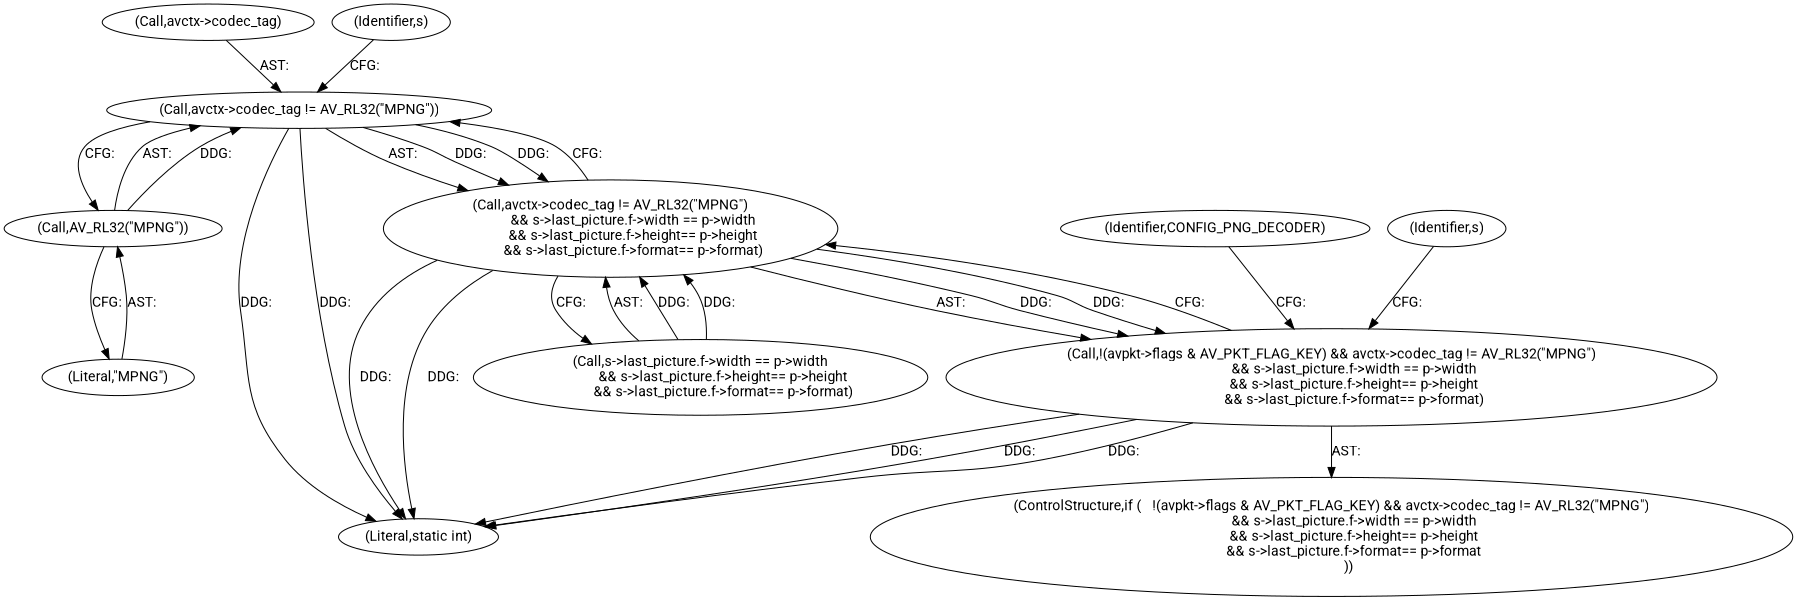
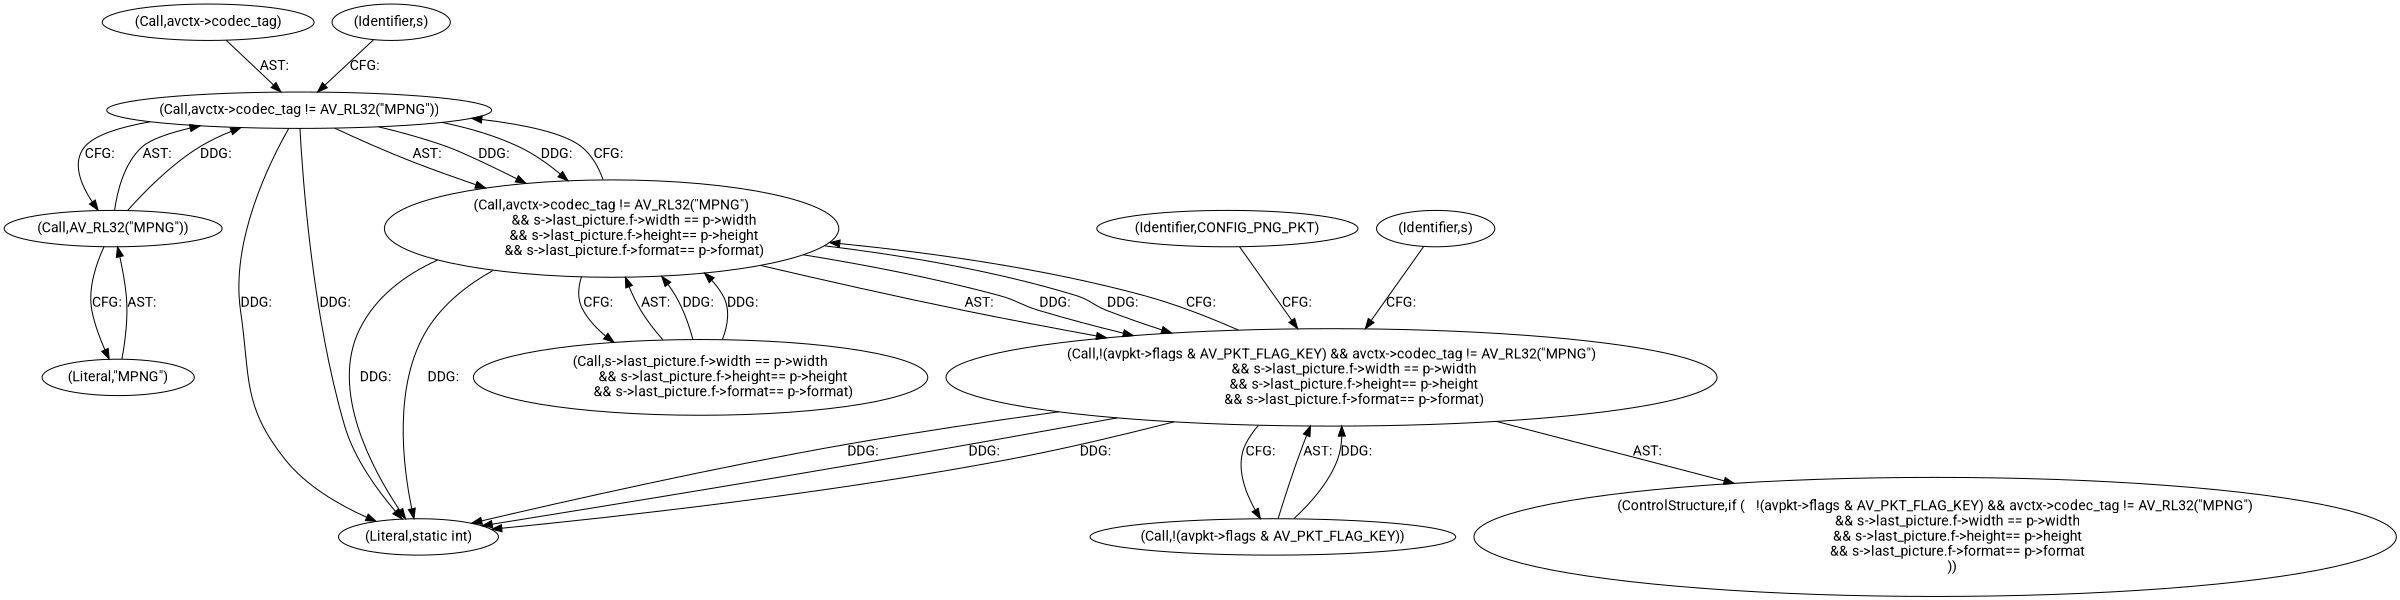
(1215, 229) -> (1227, 229)
none -> (1273, 537)
